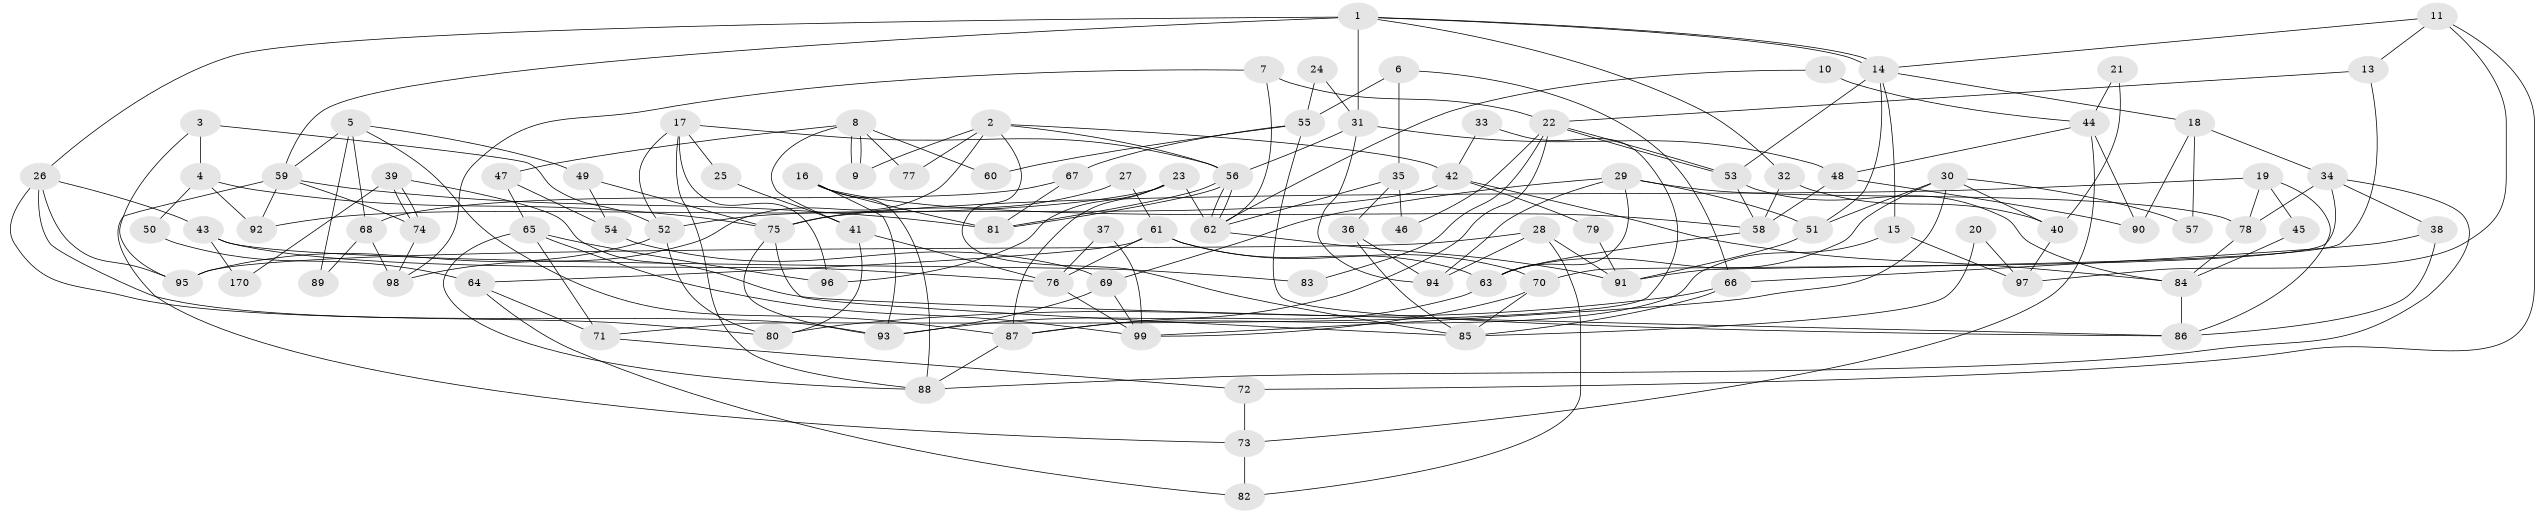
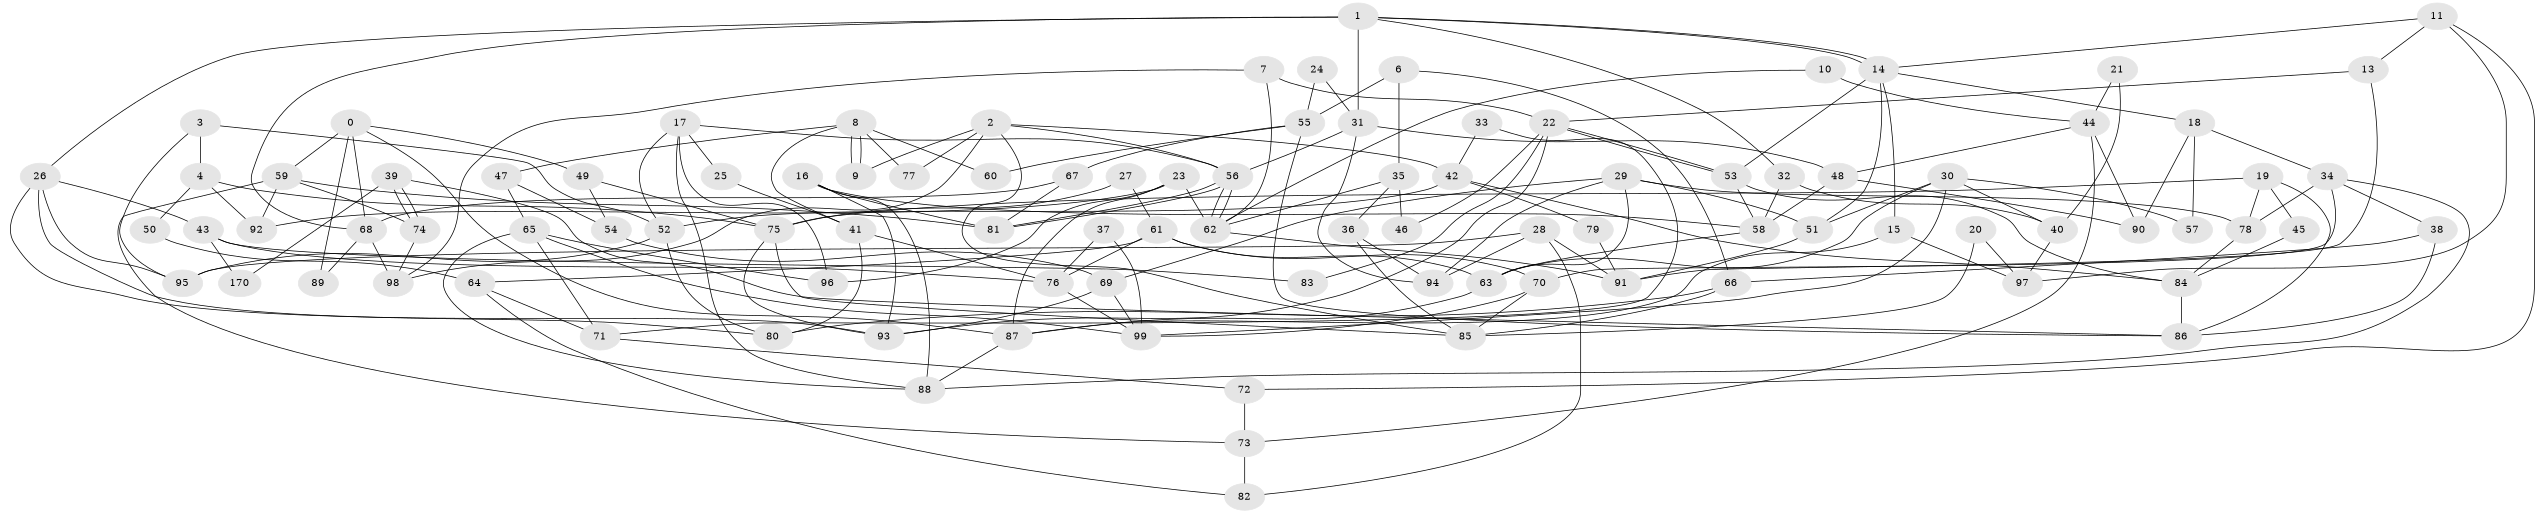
(795, 47) -> (709, 31)
(351, 123) -> (351, 123)
